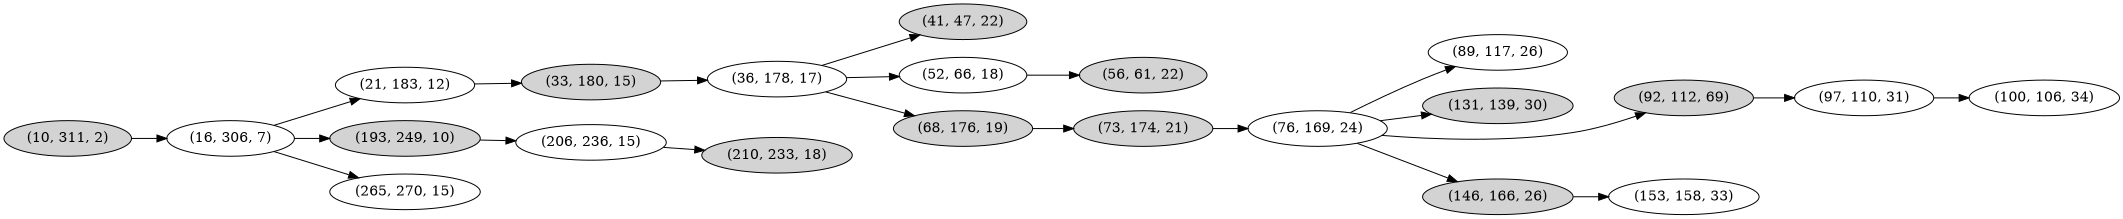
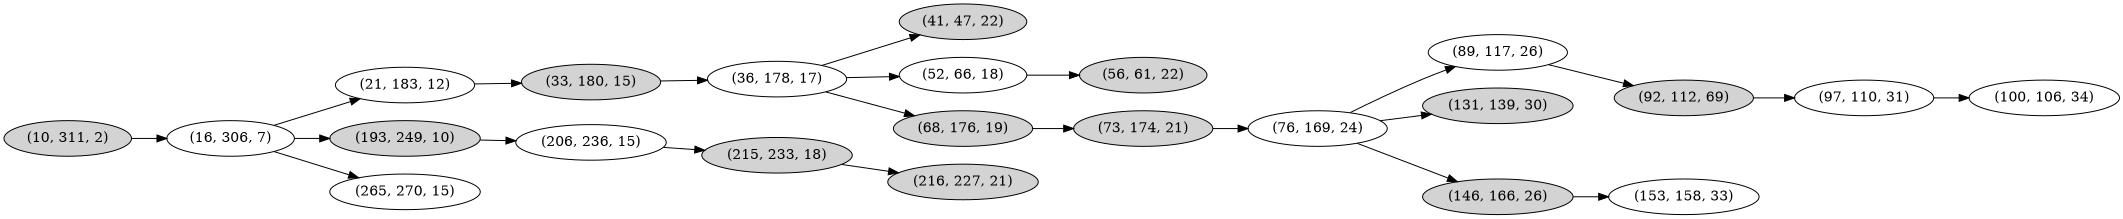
(1510, 138) -> (1586, 74)
(777, 155) -> (777, 155)
none -> (963, 182)
